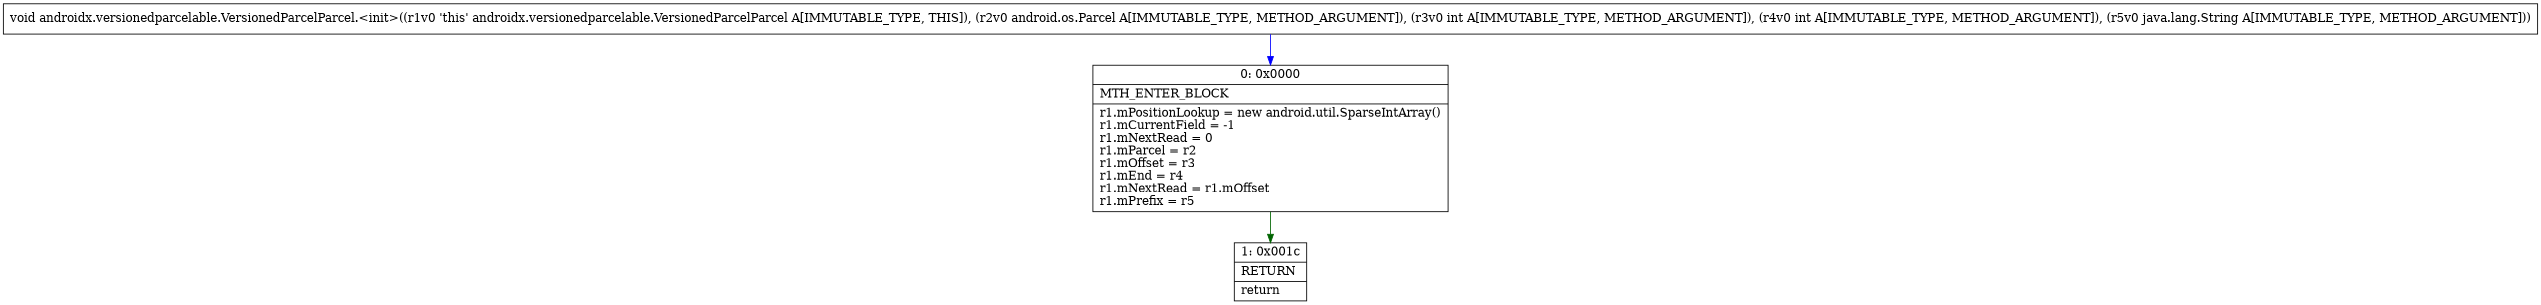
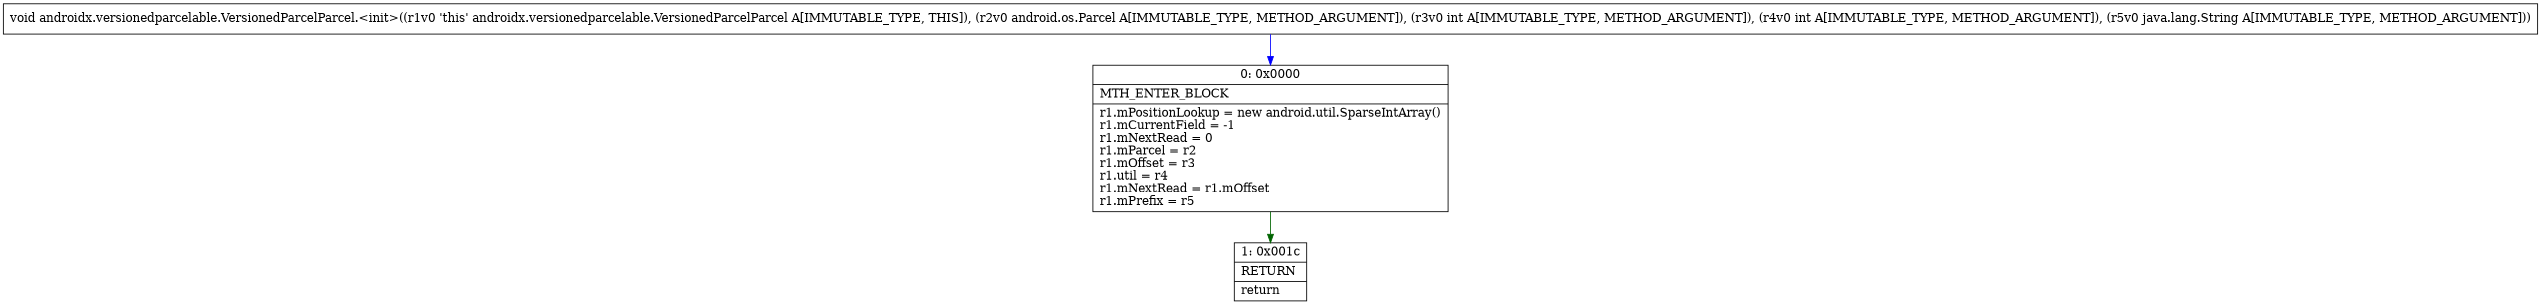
(1142, 176) -> (1134, 176)
